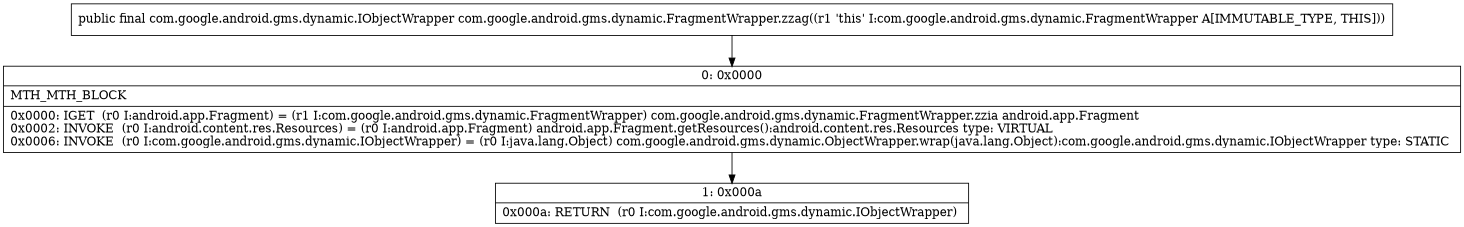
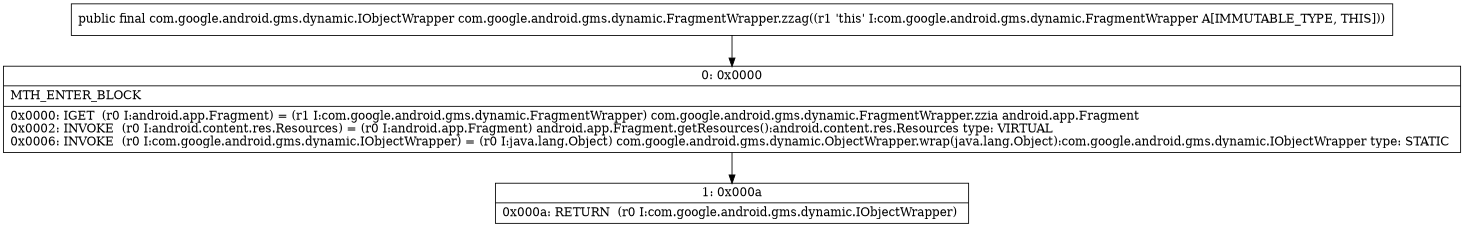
(68, 96) -> (76, 96)
